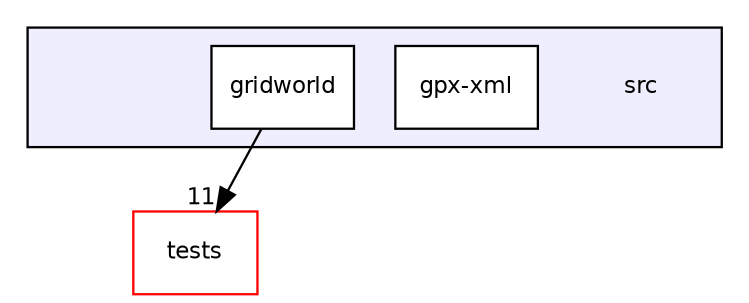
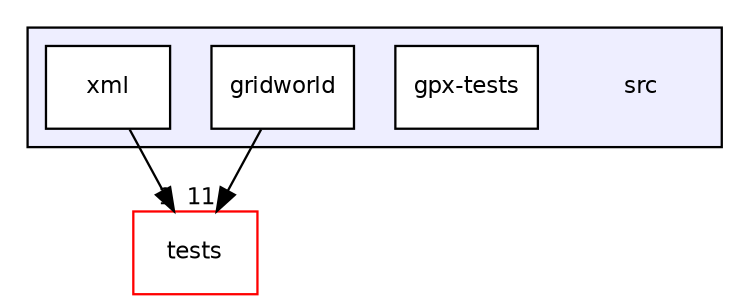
none -> (108, 87)
(467, 87) -> (467, 87)
